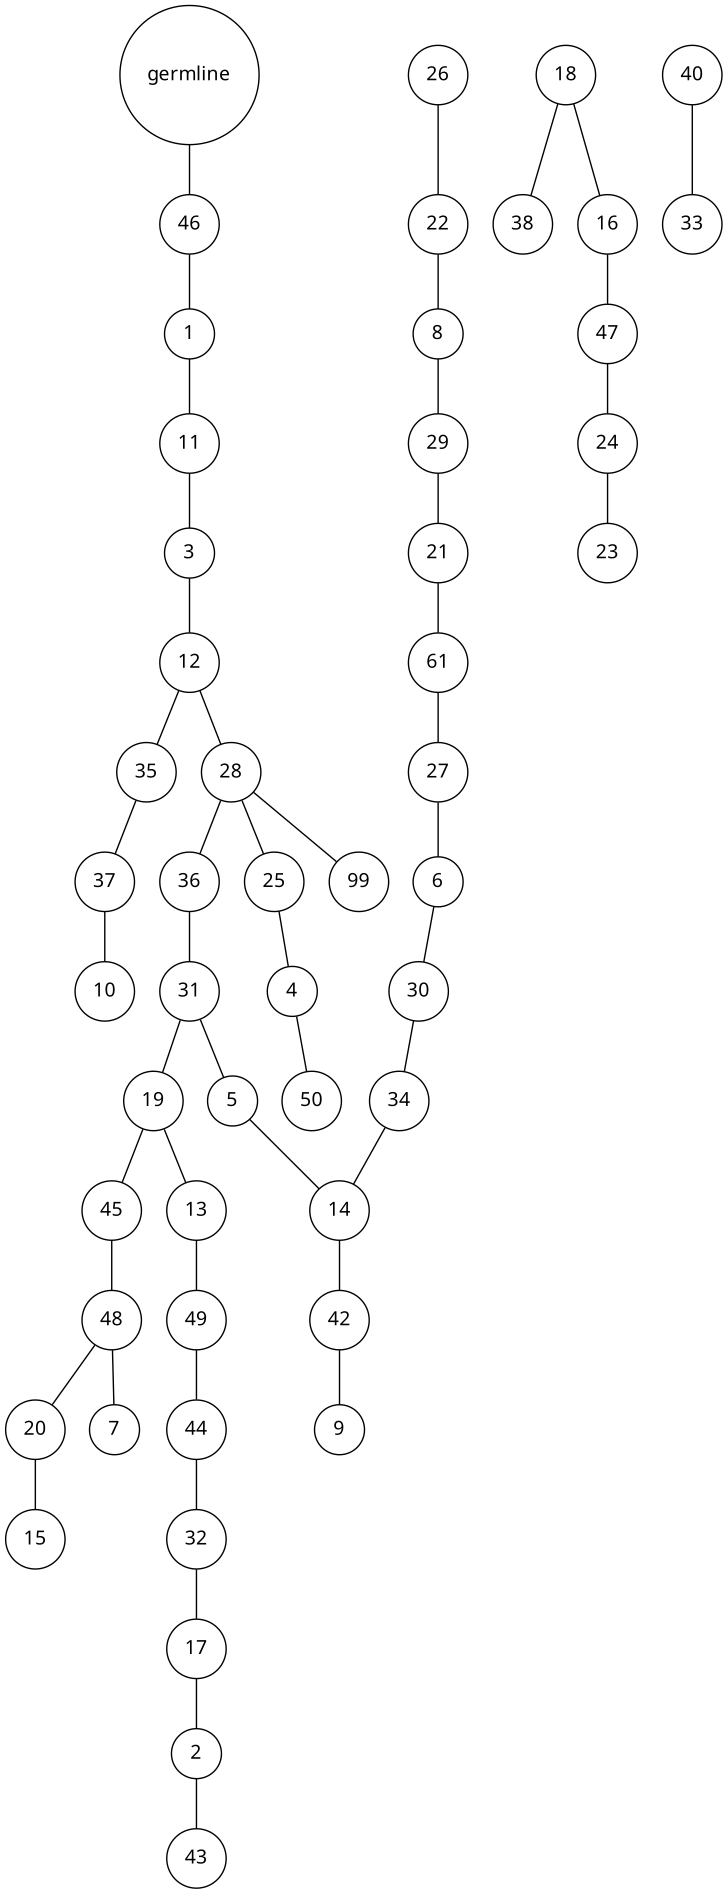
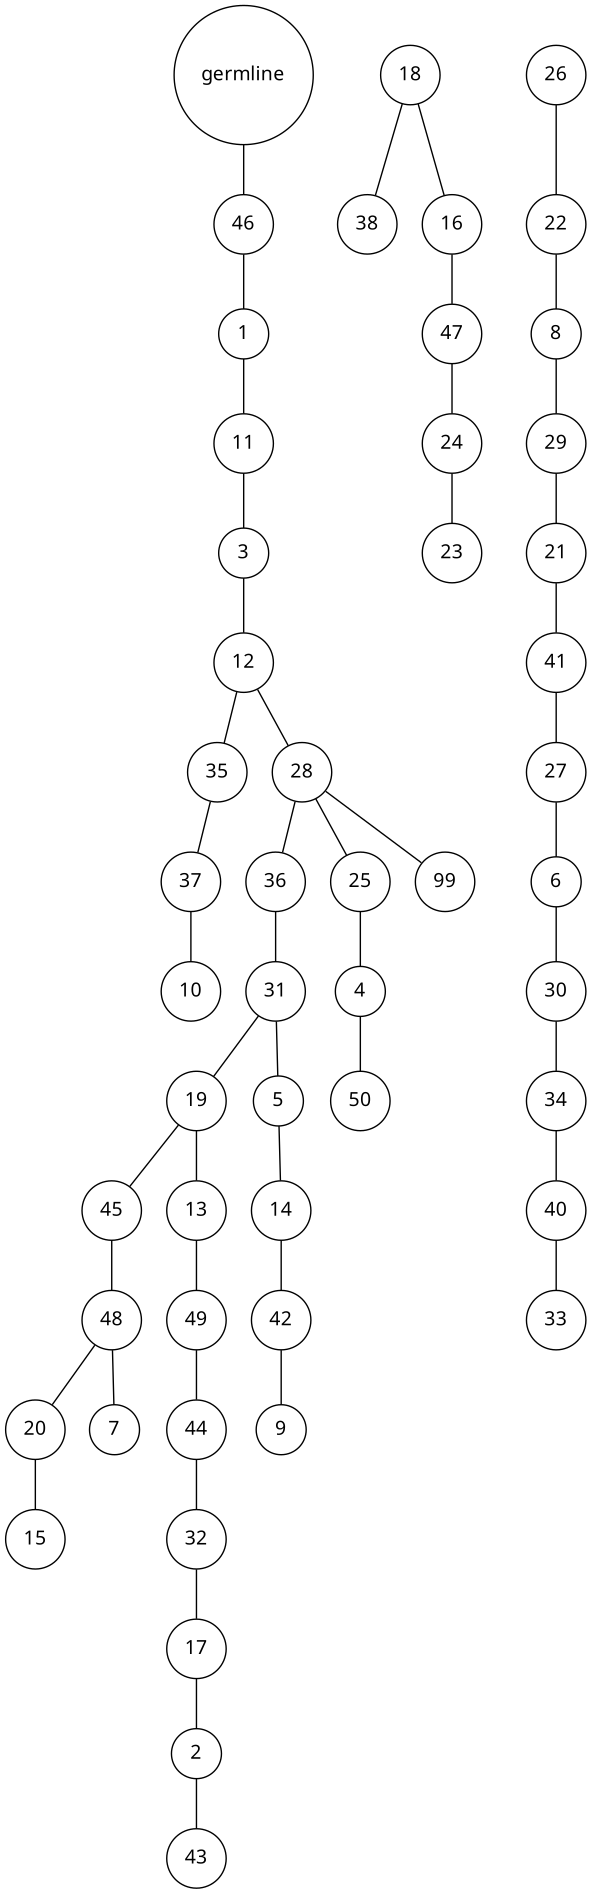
(438, 663) -> (556, 663)
(369, 1156) -> (556, 1156)
